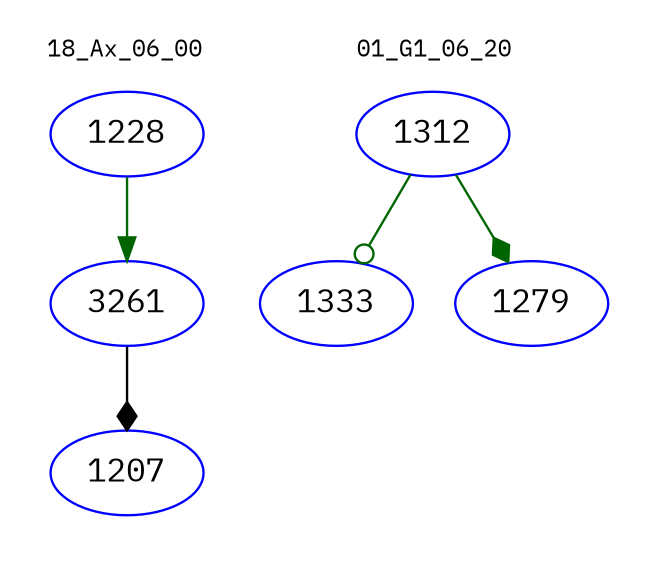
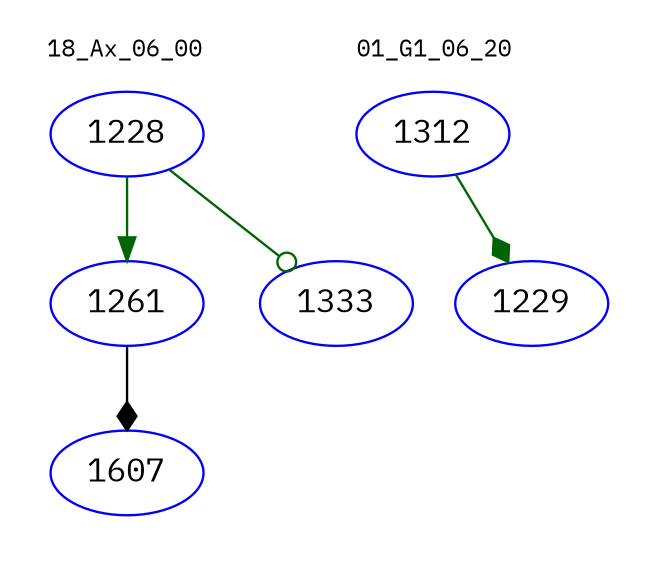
(390, 210) -> (208, 200)
(127, 304) -> (127, 304)
(532, 304) -> (532, 304)
(127, 473) -> (127, 473)
